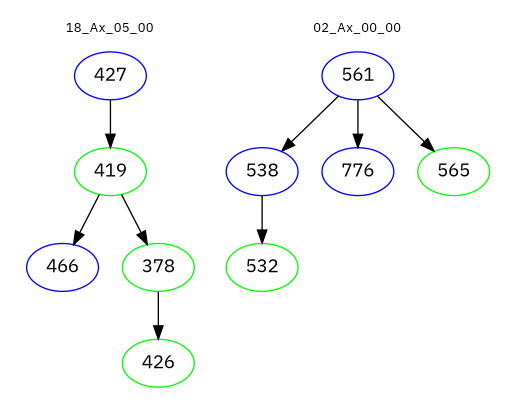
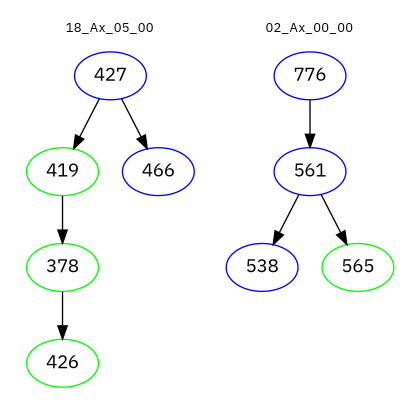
(358, 117) -> (310, 117)
(90, 214) -> (131, 118)
(262, 267) -> none
